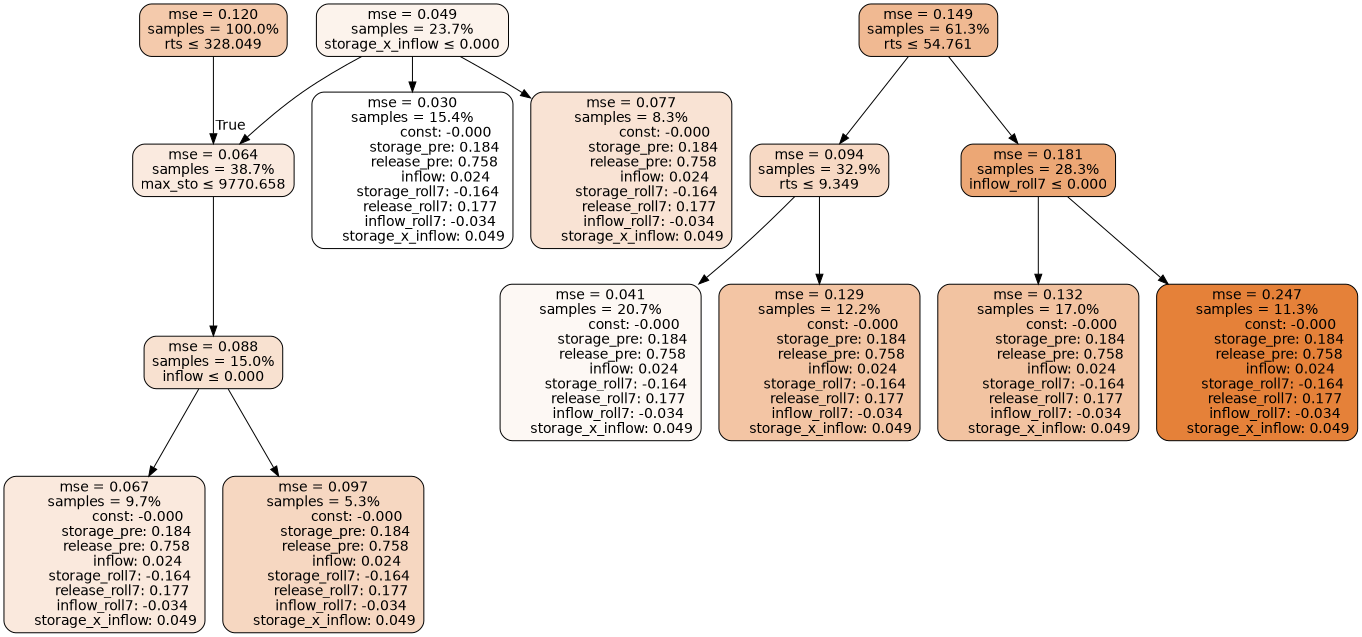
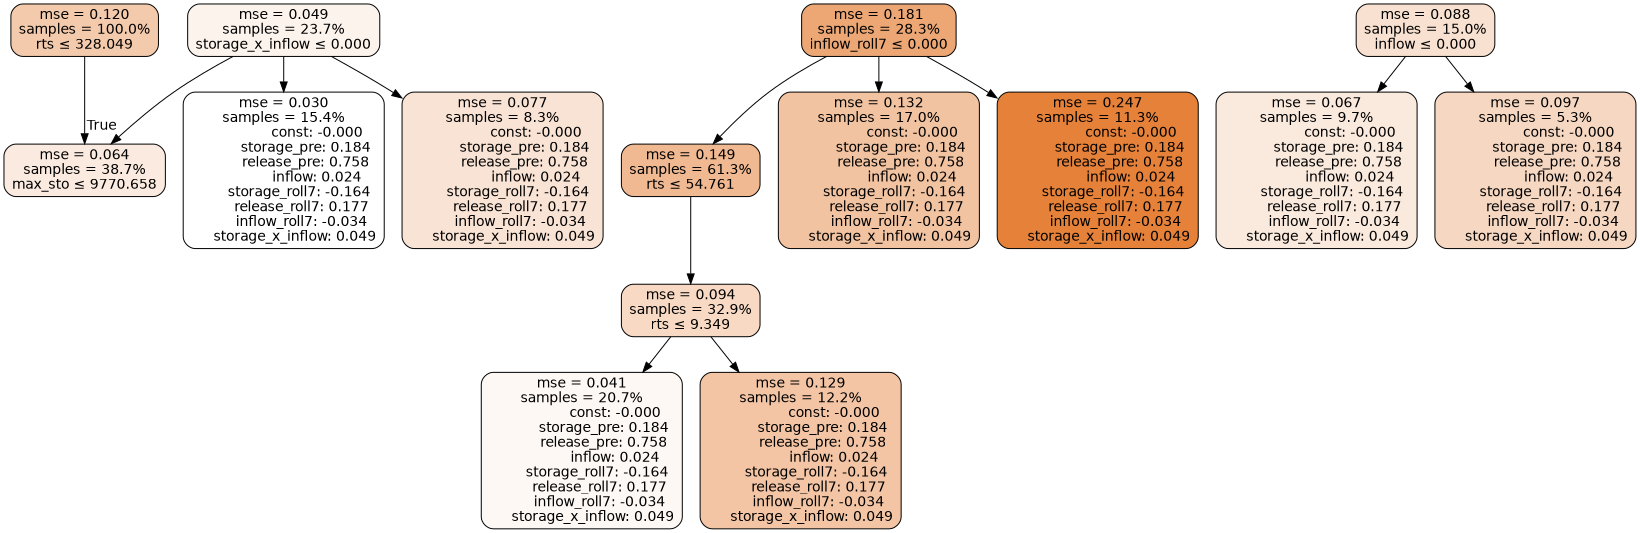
(980, 96) -> (770, 92)
(213, 261) -> none
